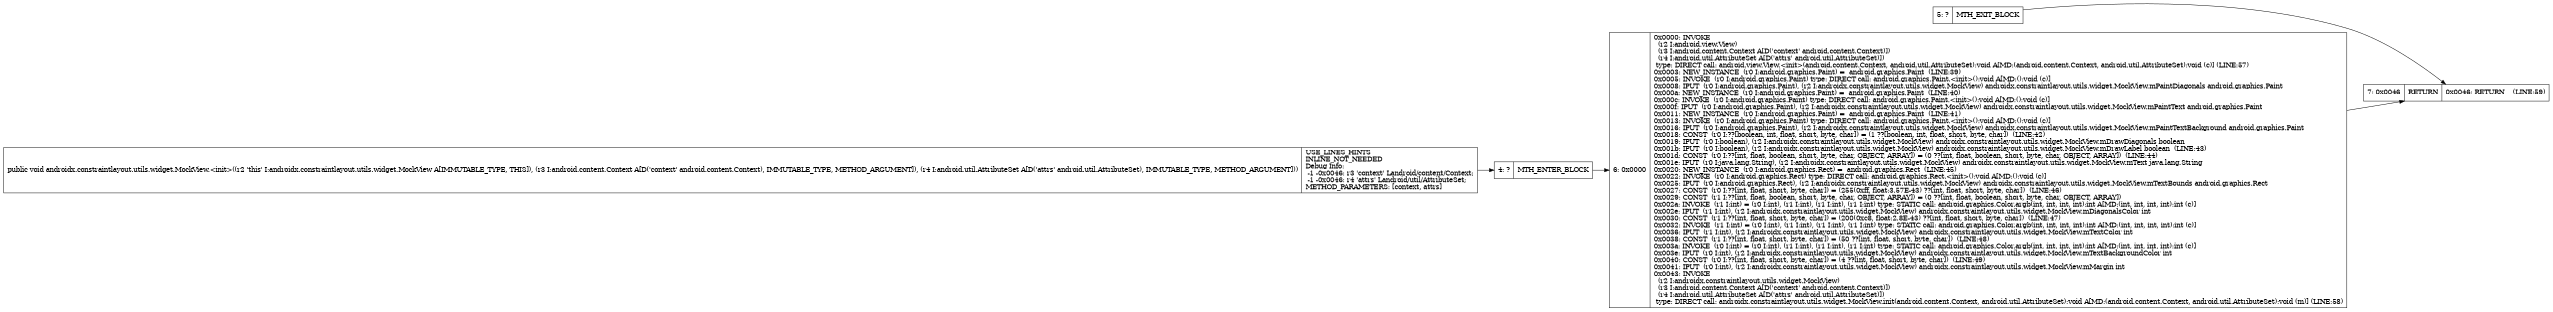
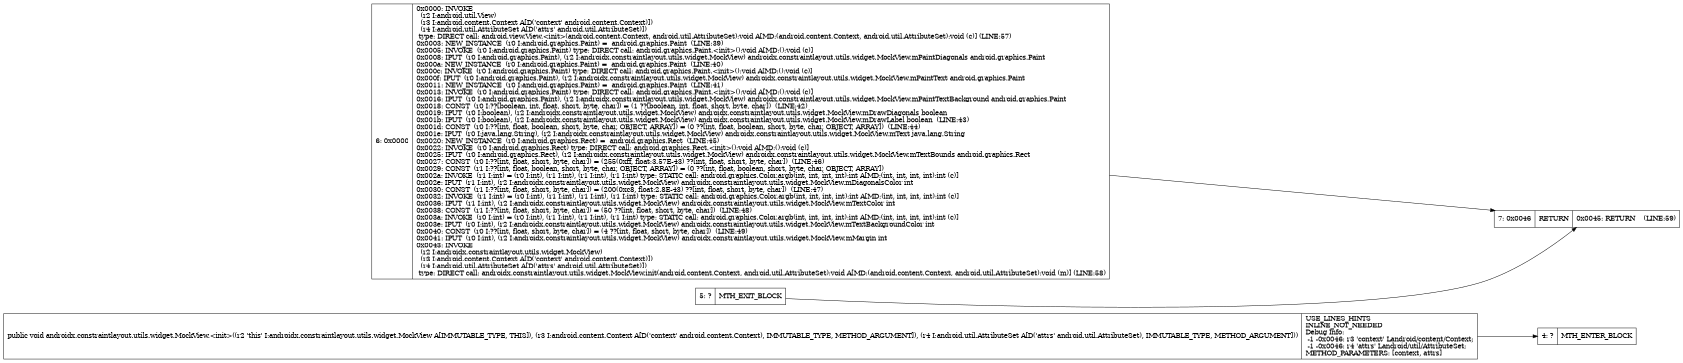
(1696, 45) -> (456, 16)
(2495, 92) -> (1626, 219)
(1599, 170) -> none
